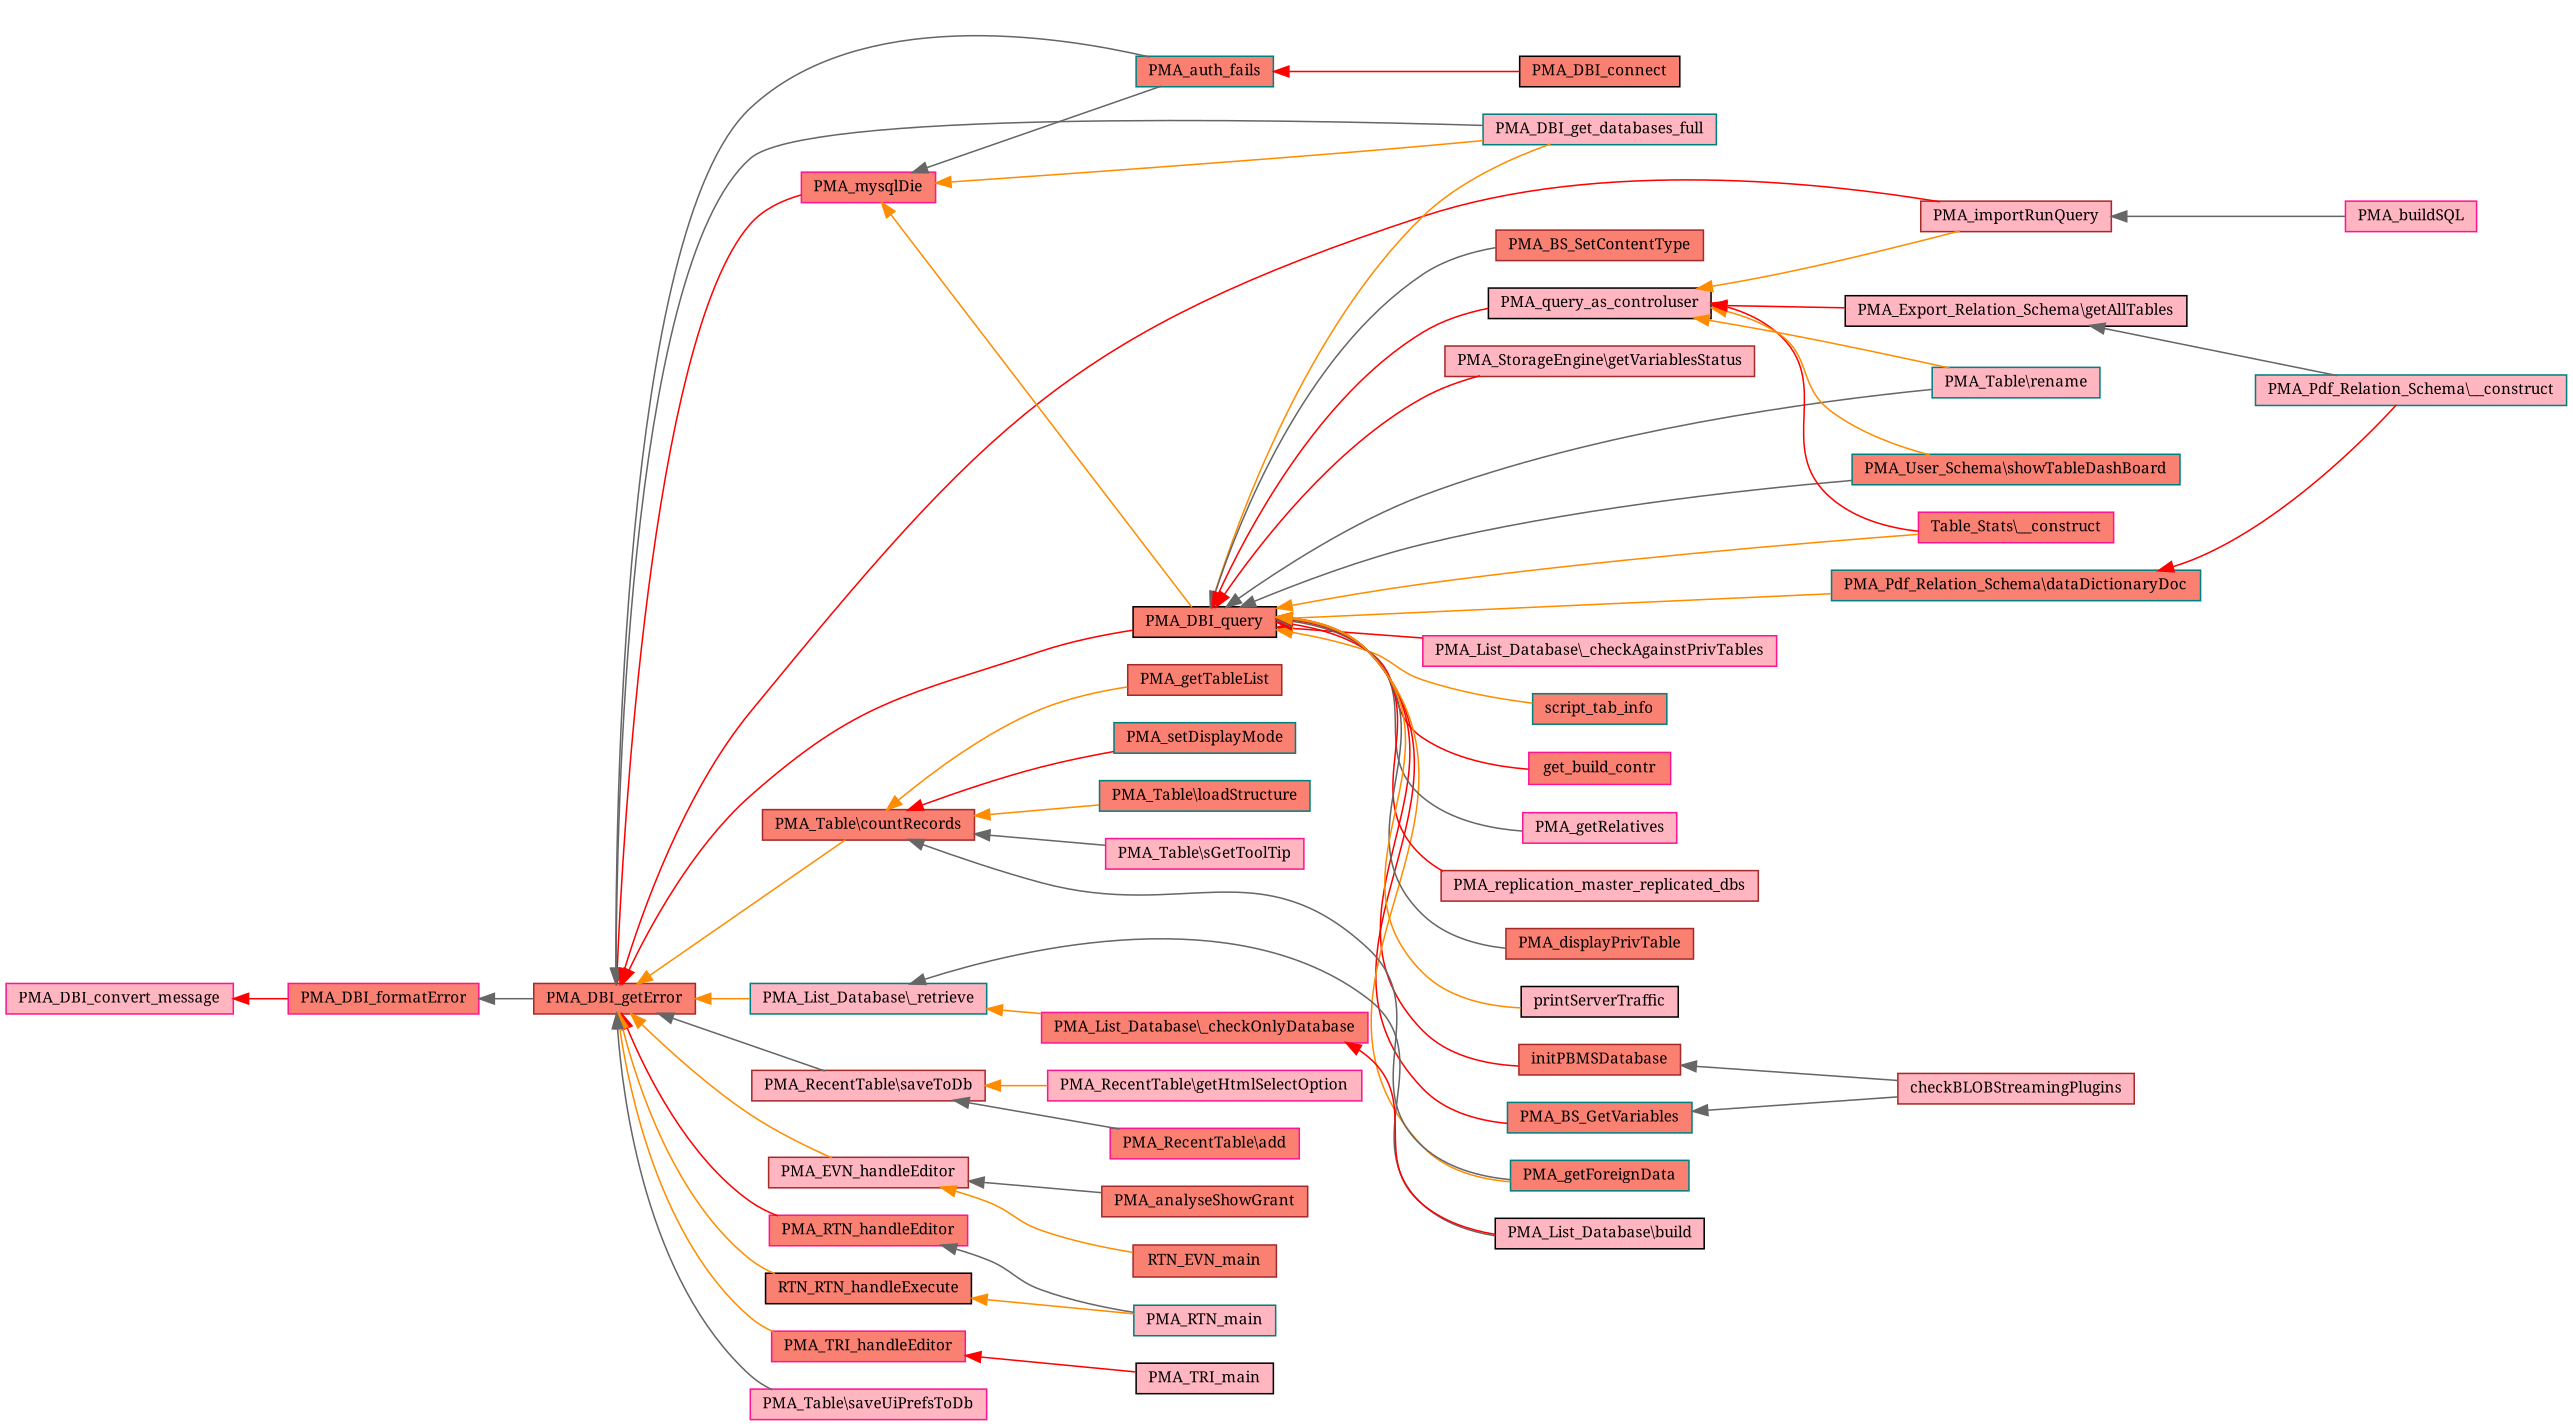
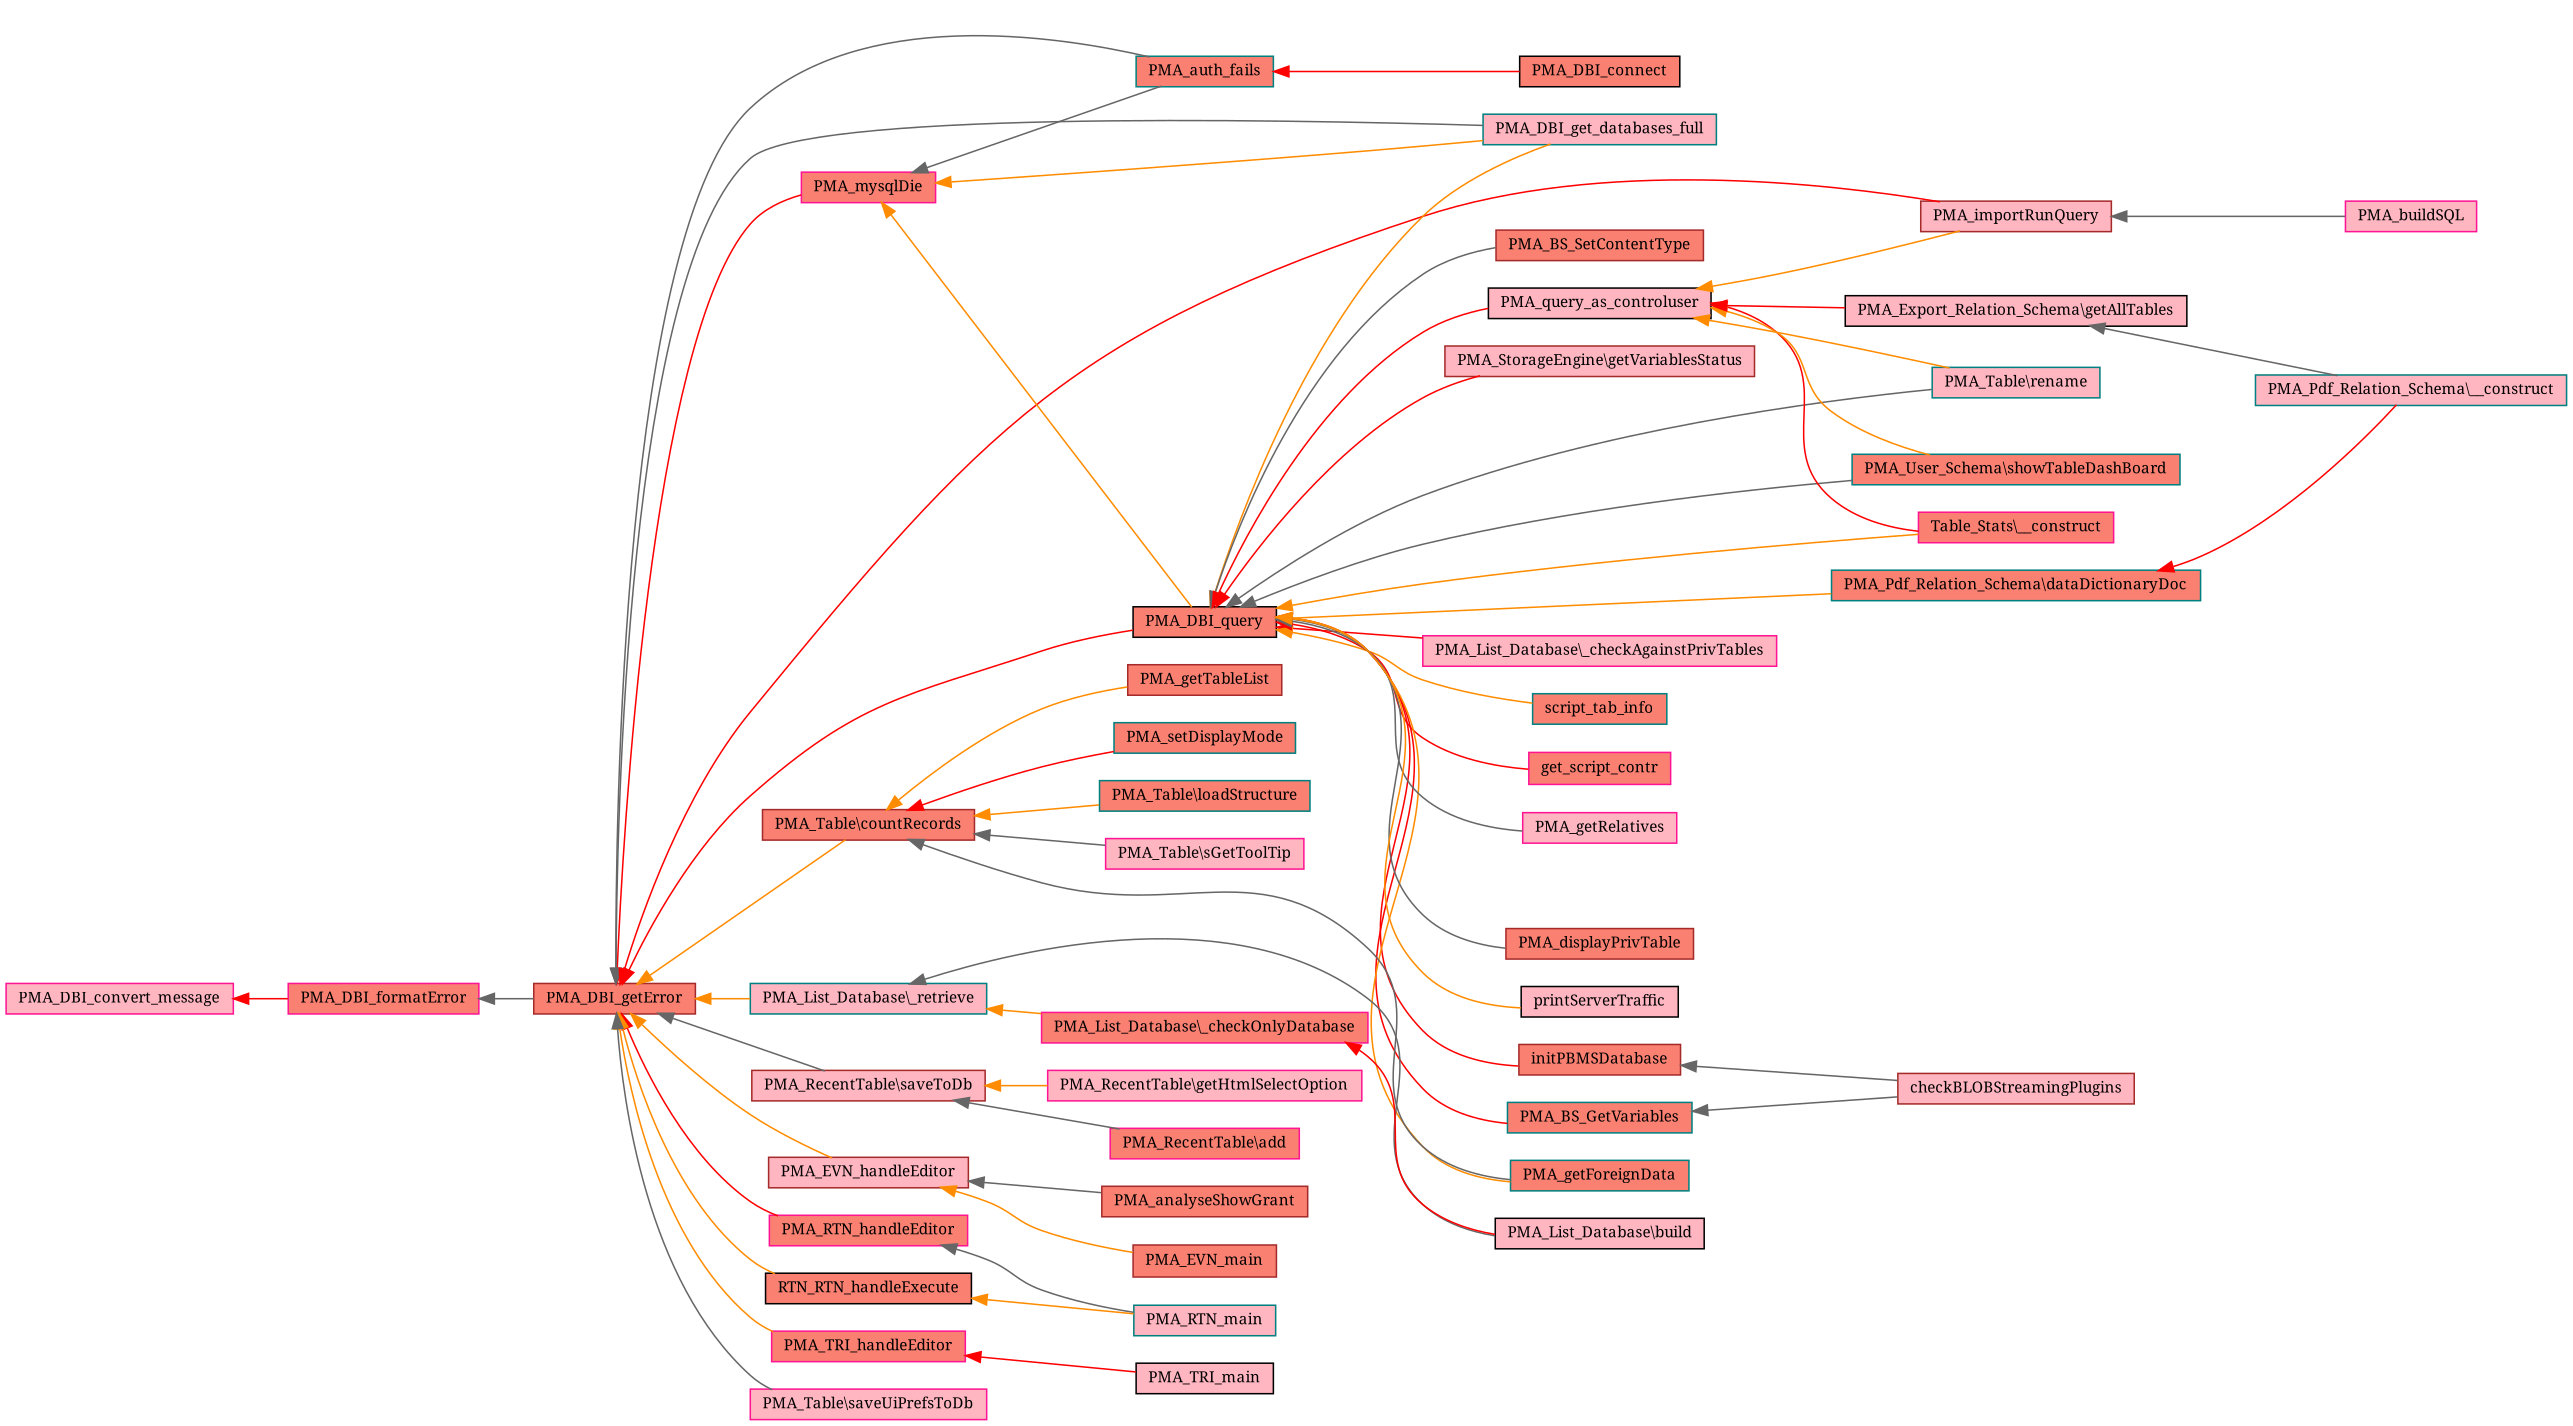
(1600, 768) -> (1600, 768)
(1600, 886) -> none
(1205, 1261) -> (1205, 1261)
